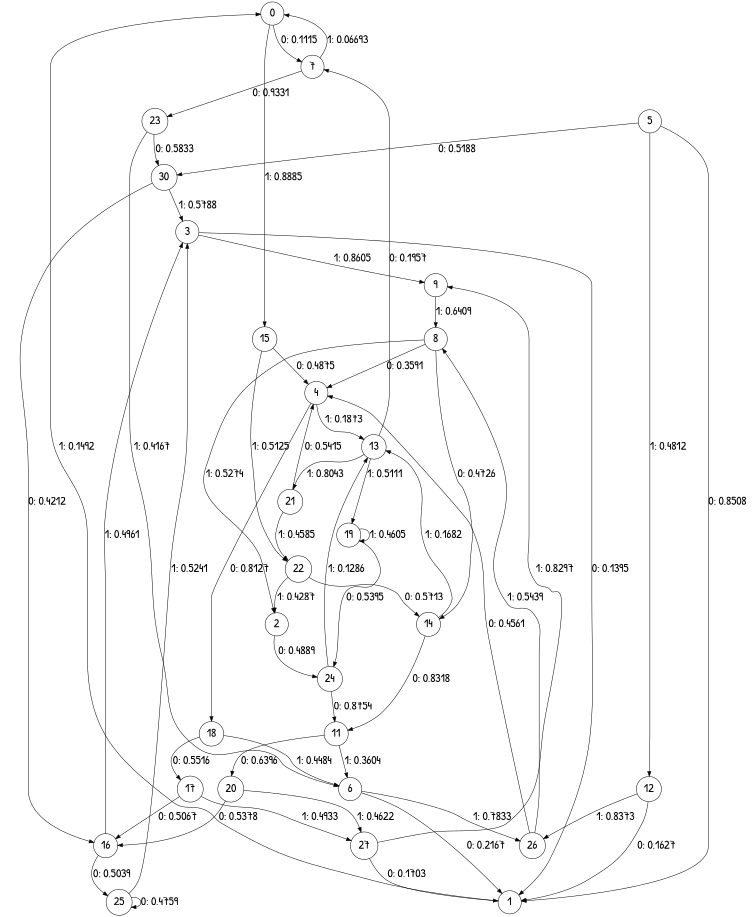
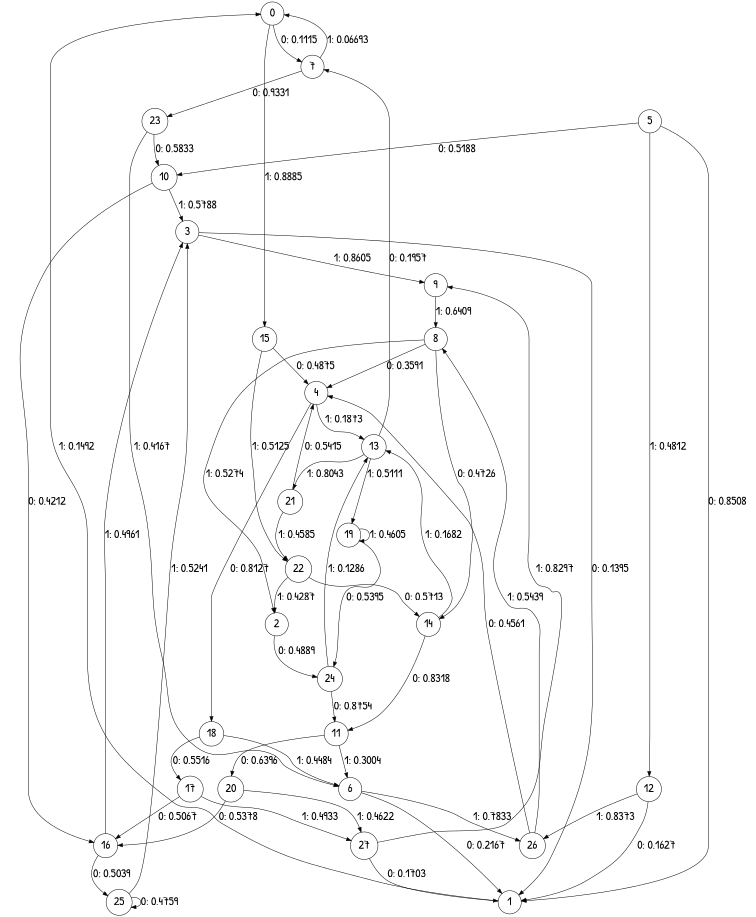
(164, 177) -> (164, 177)
(366, 761) -> (366, 761)
